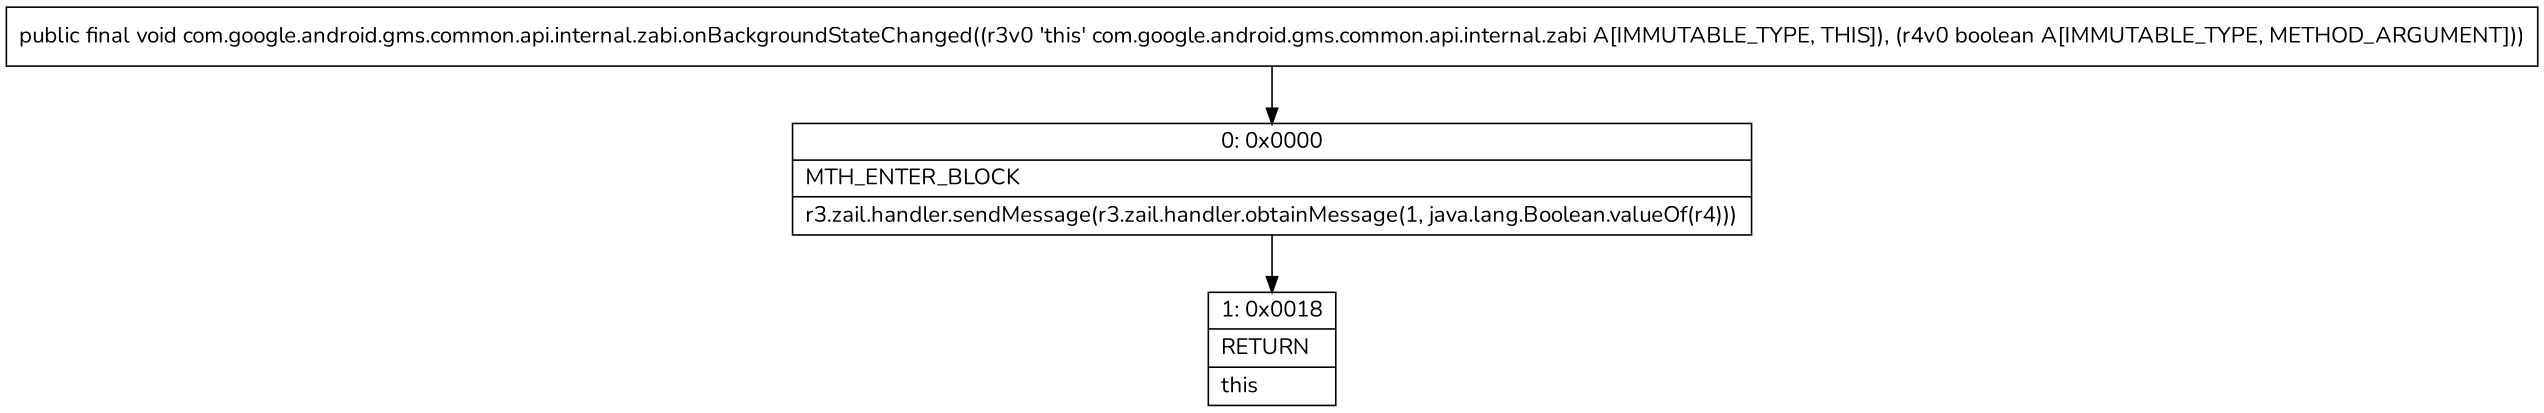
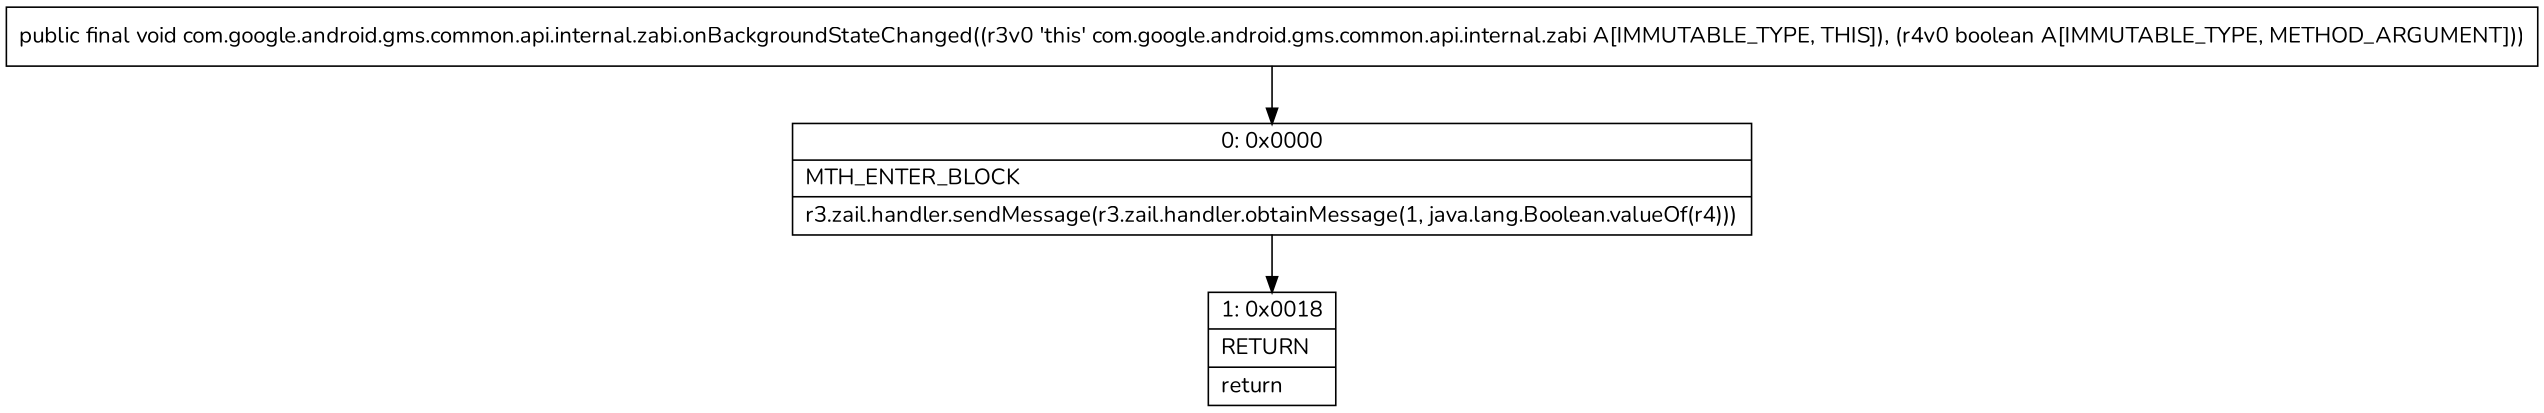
(1240, 386) -> (1253, 386)
